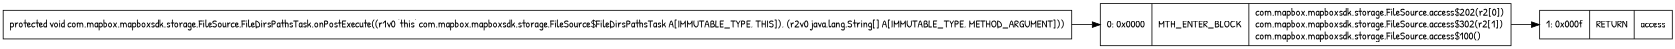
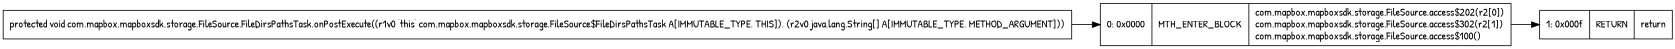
(1653, 24) -> (1653, 24)
